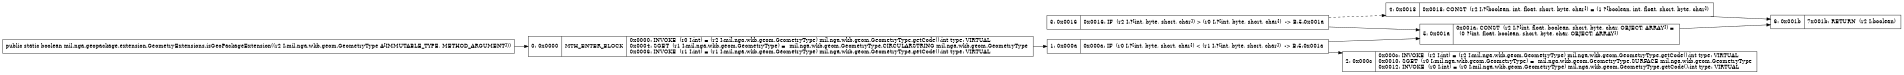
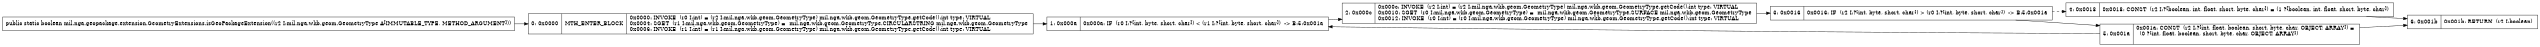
none -> (1762, 13)
(1853, 22) -> (2489, 22)
(1372, 40) -> (1716, 31)
